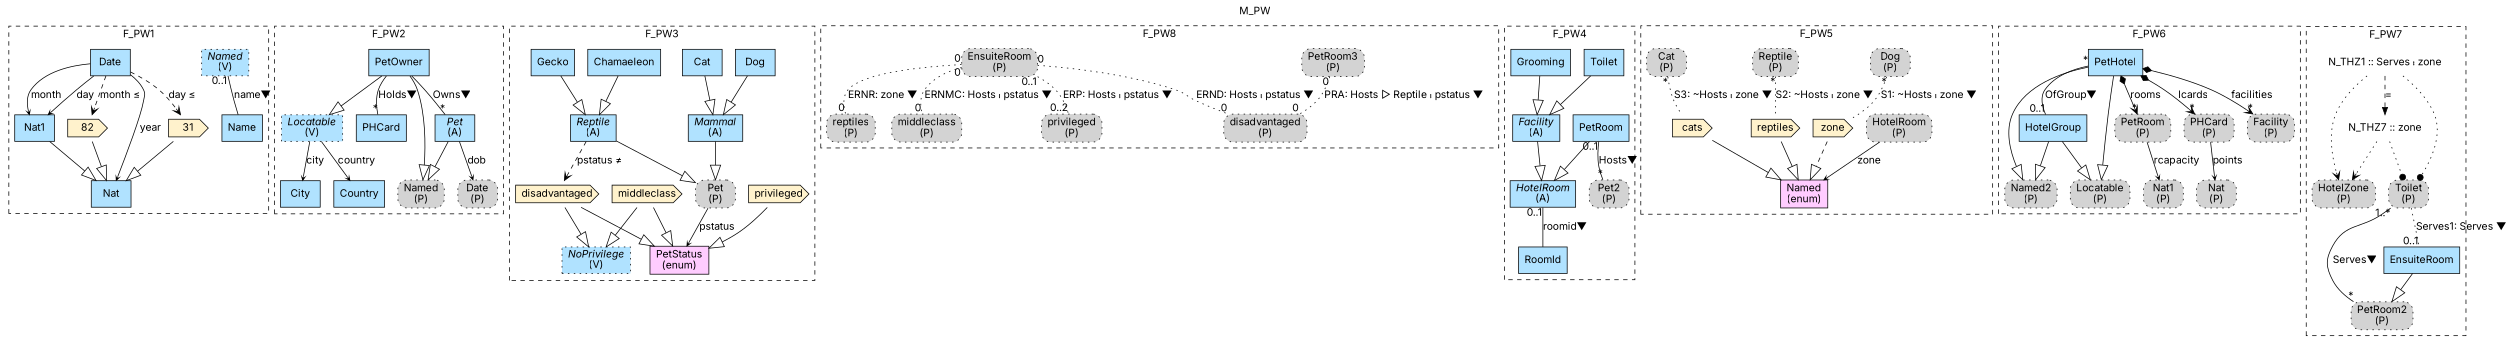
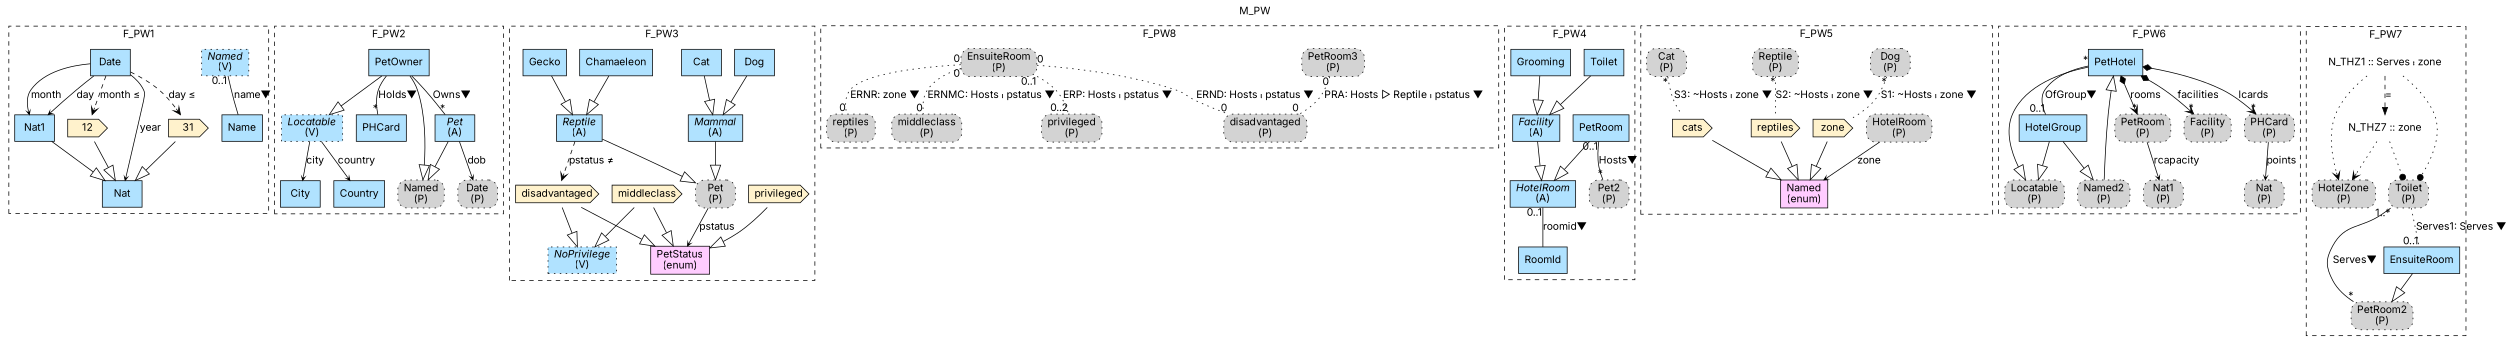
(2023, 98) -> (2106, 135)
(88, 128) -> (88, 128)
(1822, 154) -> (1822, 154)
